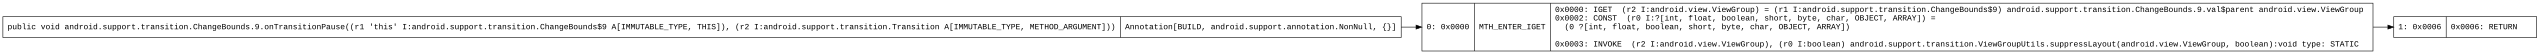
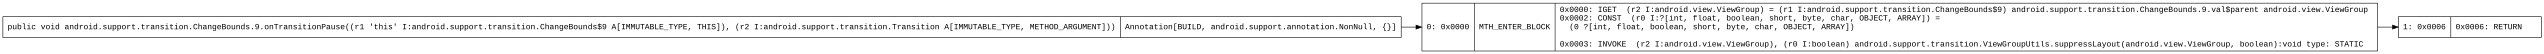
(1512, 27) -> (1515, 27)
